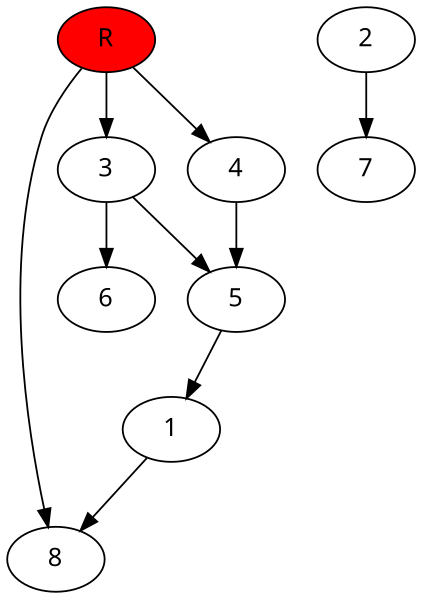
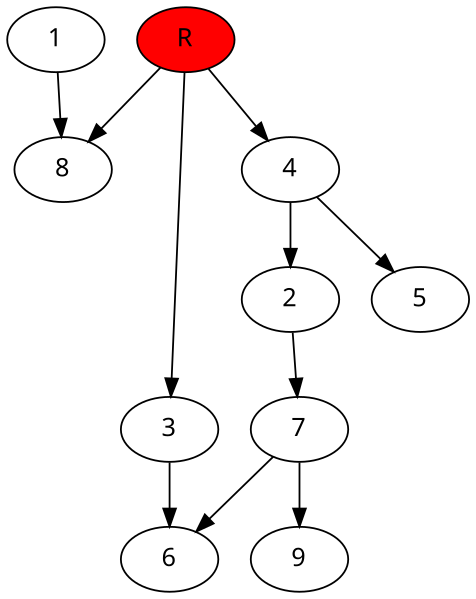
none -> (290, 226)
(165, 228) -> none
(208, 356) -> none
none -> (241, 488)
none -> (299, 559)
